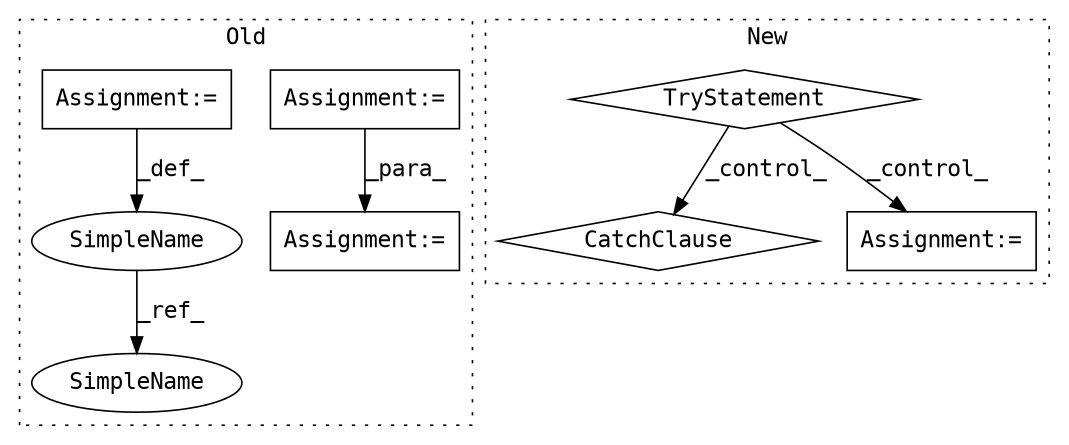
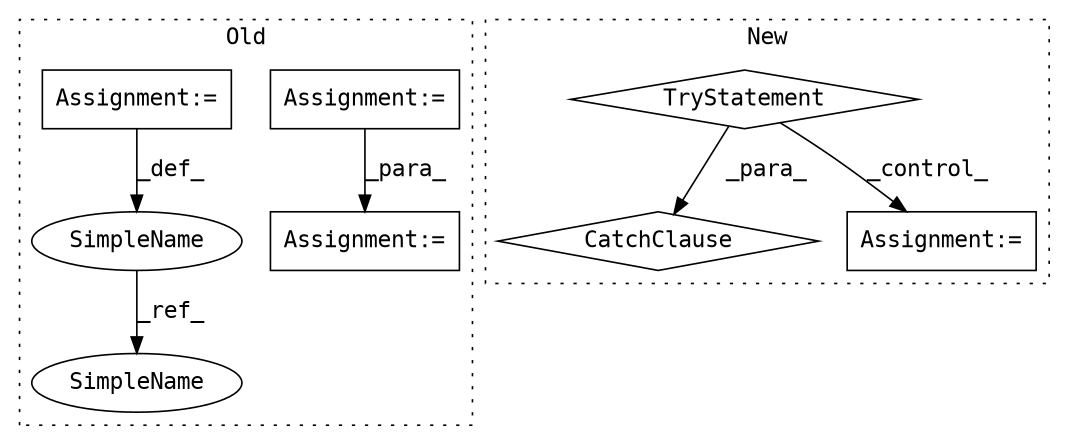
(767, 170) -> (767, 170)
